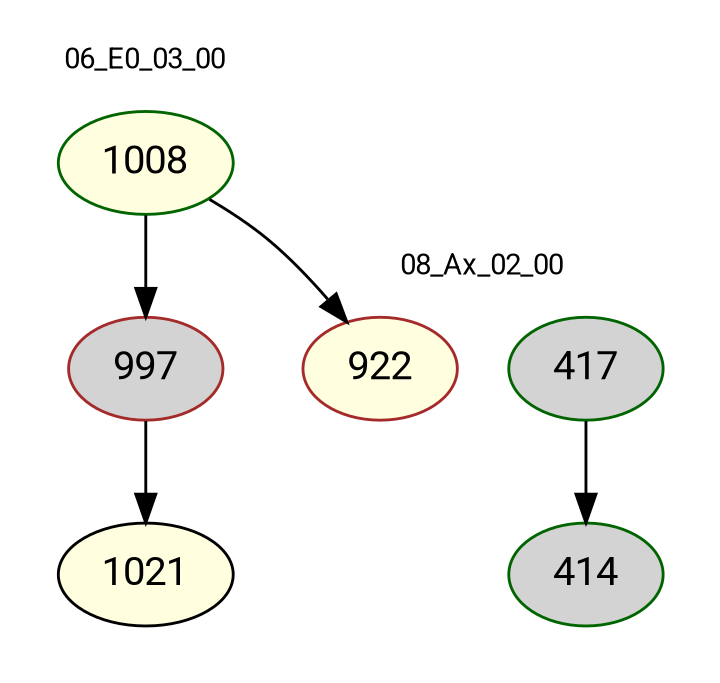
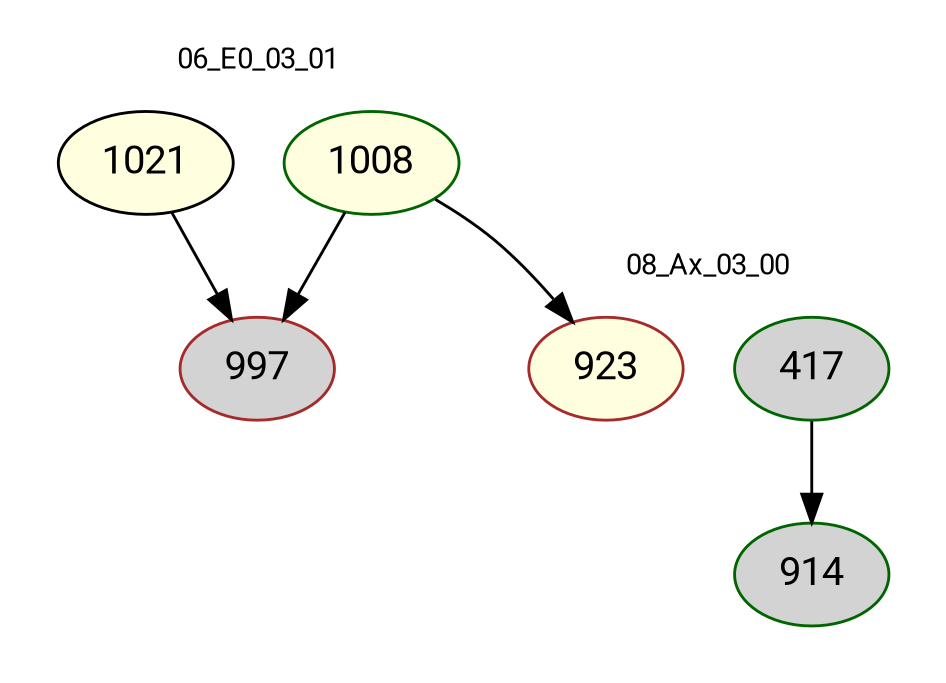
(146, 61) -> (259, 61)
(483, 267) -> (709, 267)
(380, 369) -> (606, 369)
(146, 458) -> (195, 253)
(586, 575) -> (812, 575)
